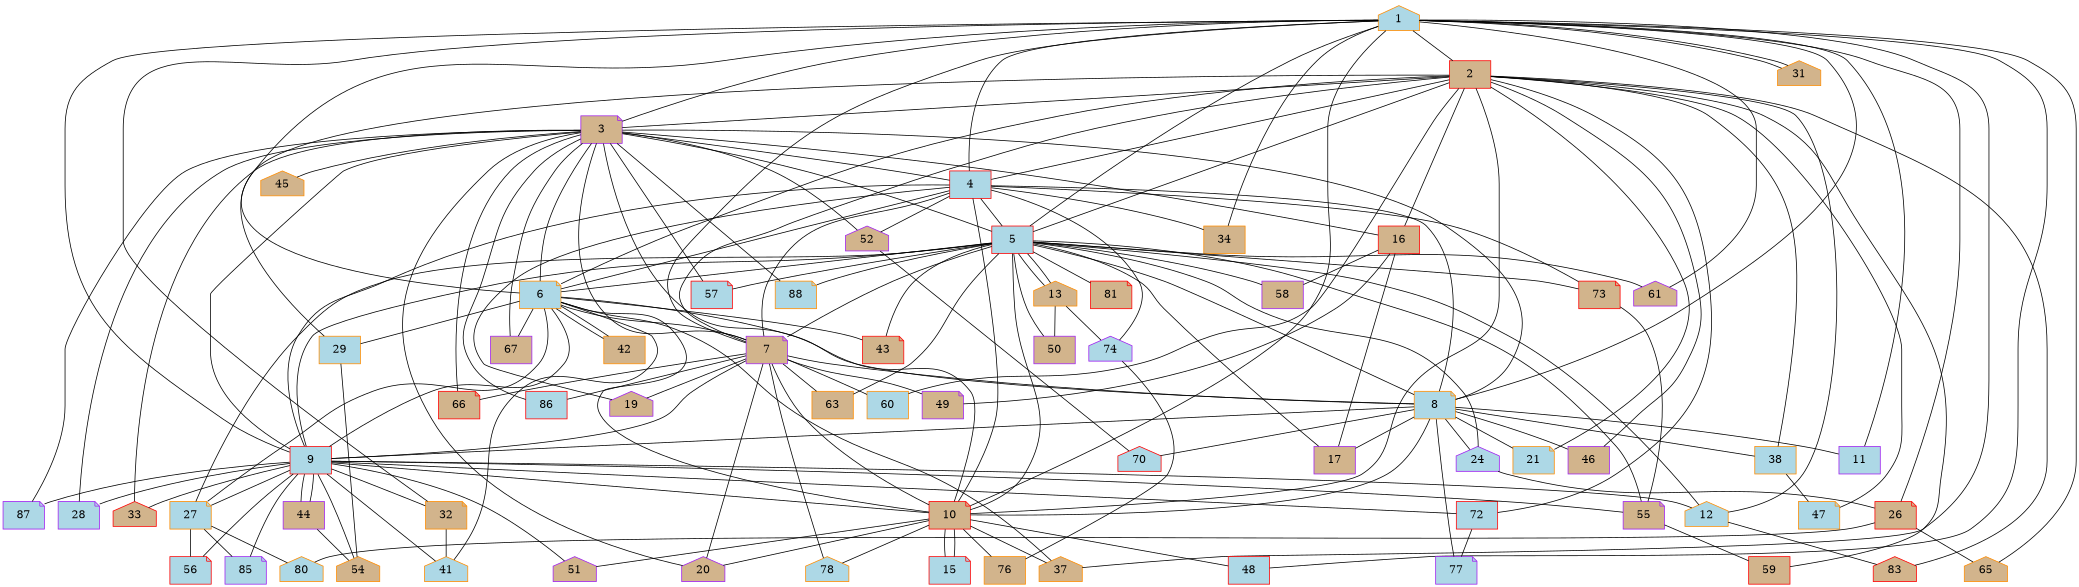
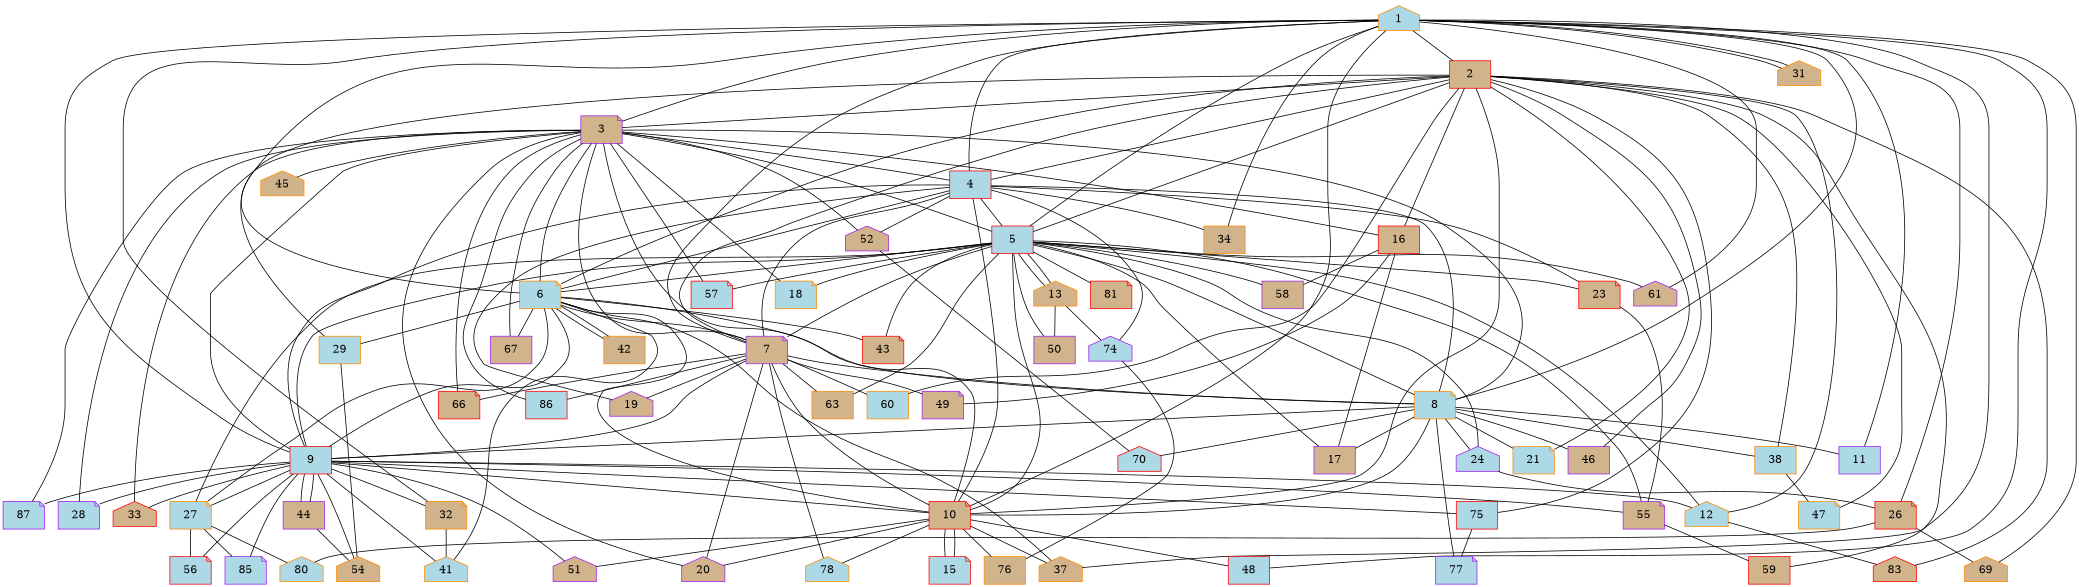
(796, 295) -> (796, 295)
(1599, 295) -> (1599, 295)
(1477, 515) -> (1477, 515)
(1986, 570) -> (1986, 570)
